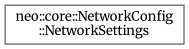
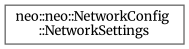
(95, 25) -> (95, 25)
